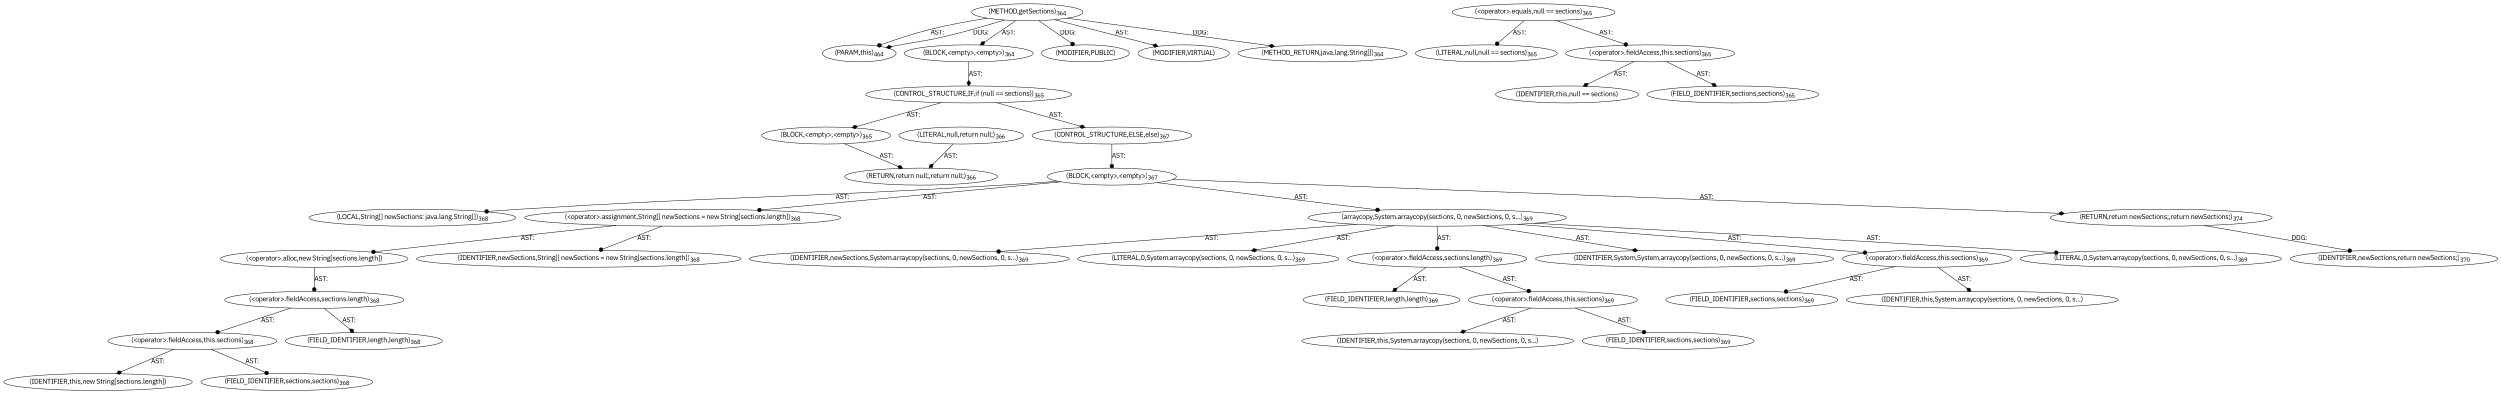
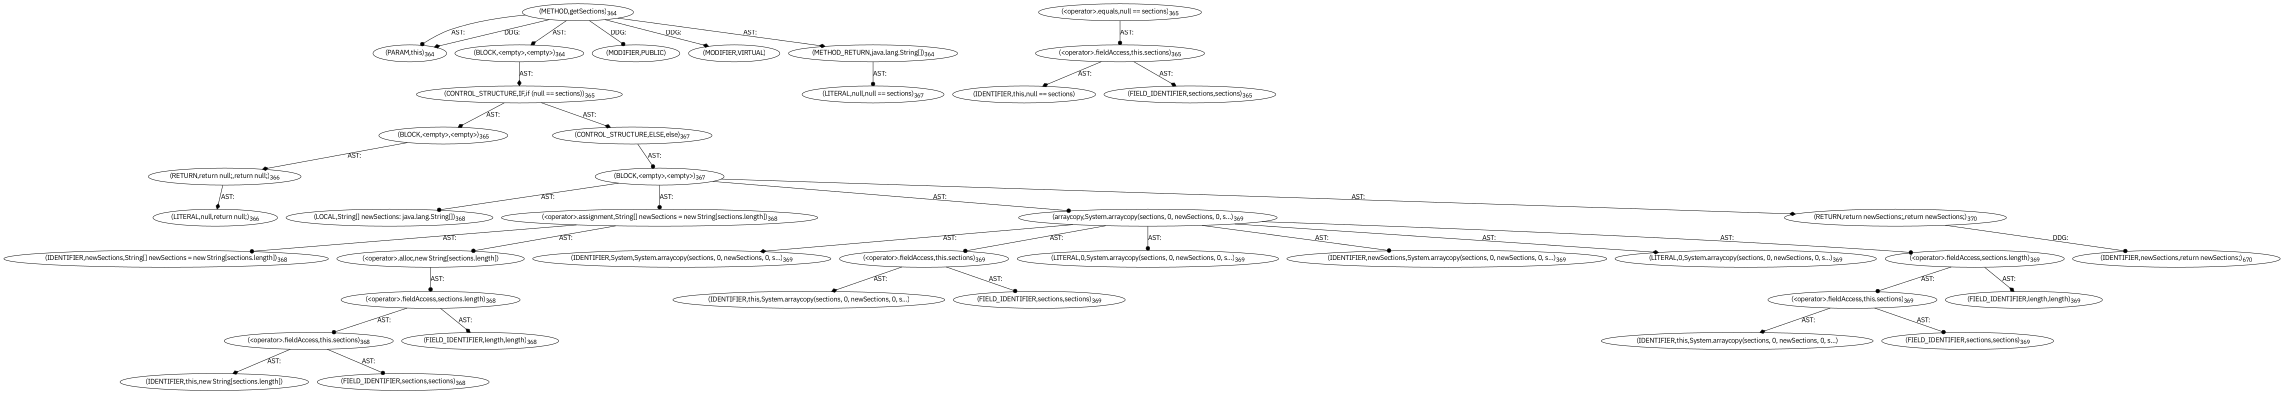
(1511, 32) -> (873, 72)
(1123, 33) -> (674, 33)
(1201, 33) -> (751, 33)
(879, 53) -> (429, 53)
(1532, 53) -> (919, 94)
(943, 154) -> (221, 194)
(2238, 217) -> (1972, 217)
(2465, 258) -> (2247, 258)
